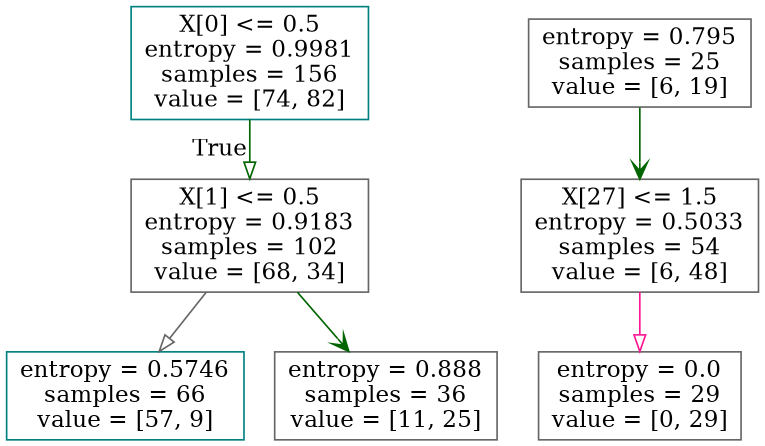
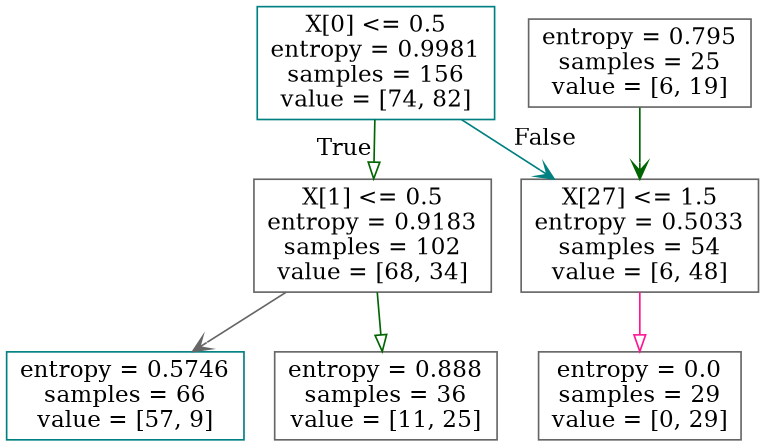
none -> (501, 145)
(188, 315) -> (247, 317)
(318, 315) -> (379, 314)
